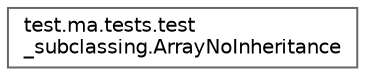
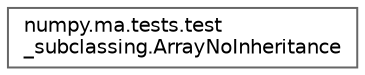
(183, 38) -> (183, 38)
